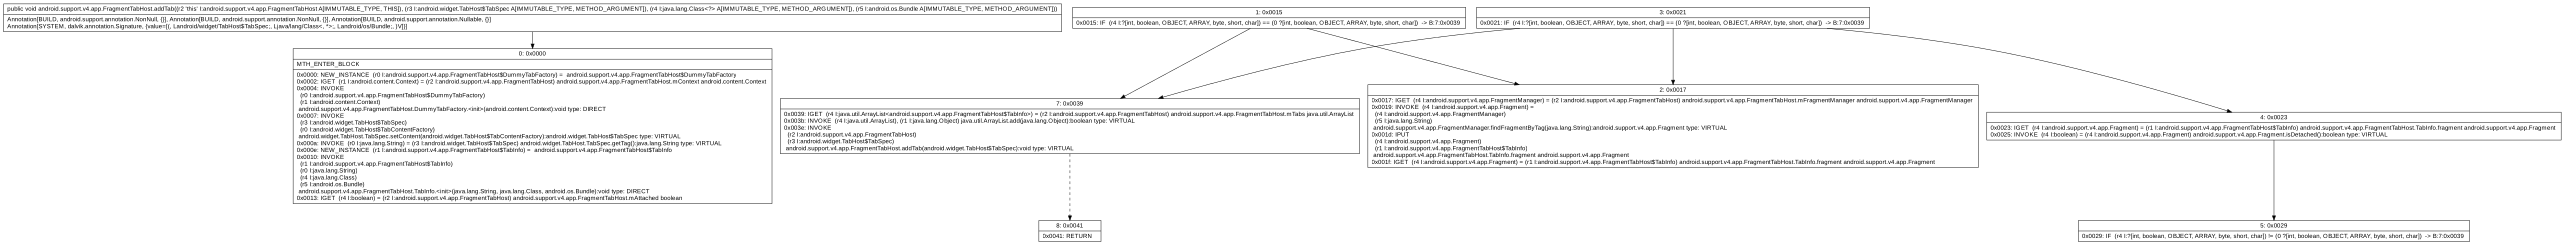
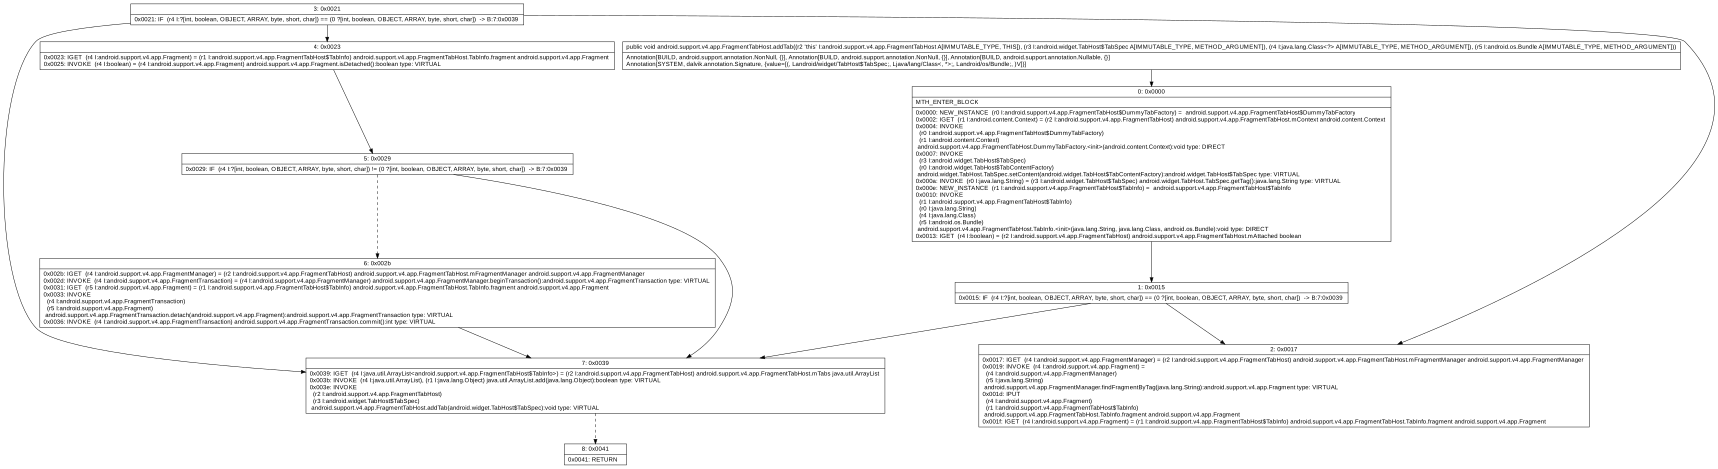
none -> (648, 218)
none -> (1152, 260)
none -> (377, 293)
